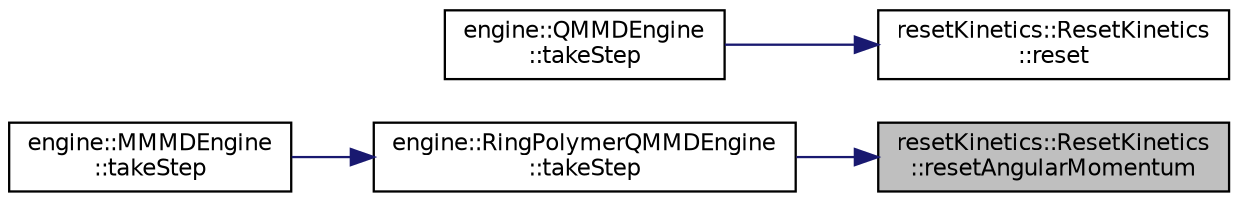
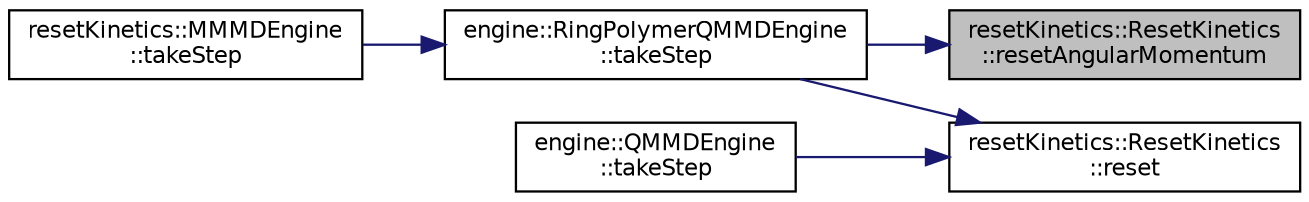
none -> (879, 98)
(150, 157) -> (186, 45)
